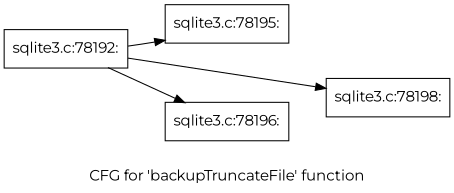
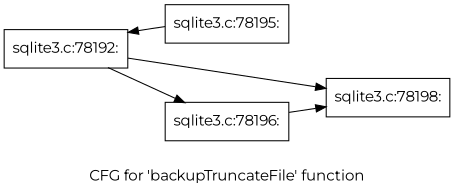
(141, 44) -> (152, 29)
none -> (302, 110)
